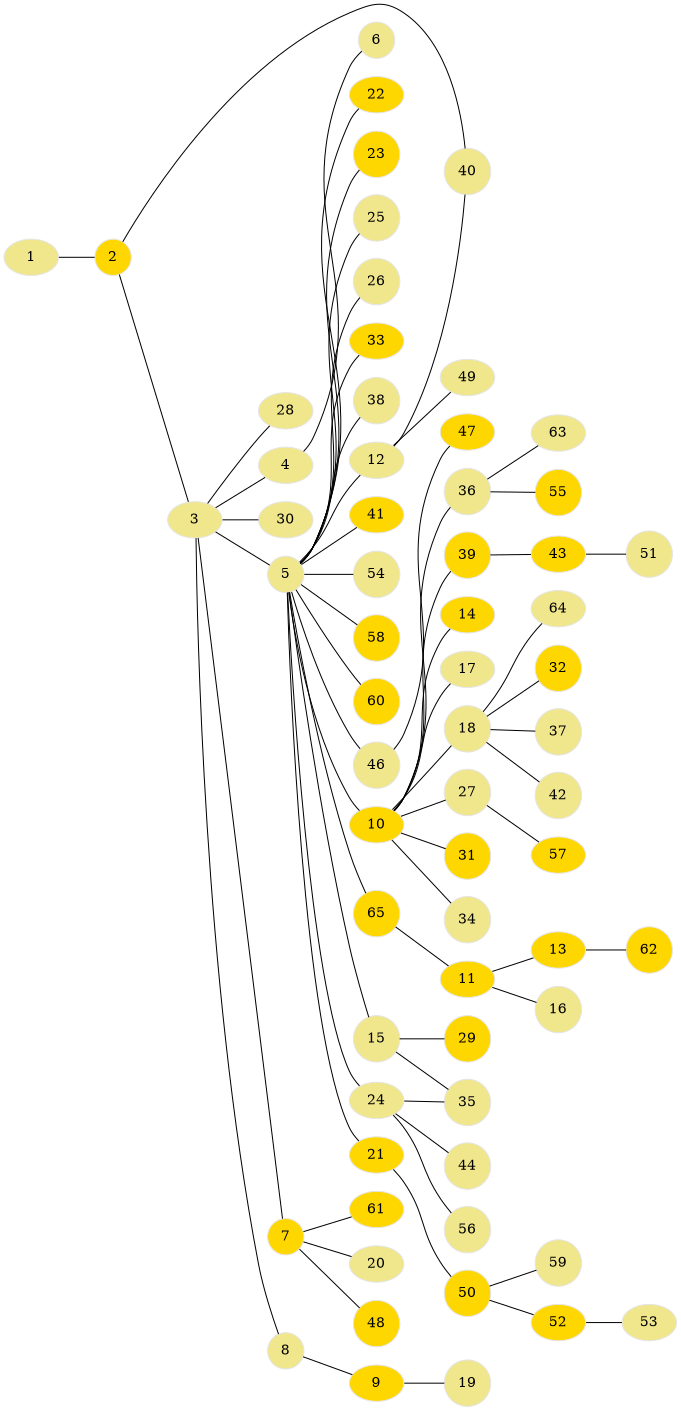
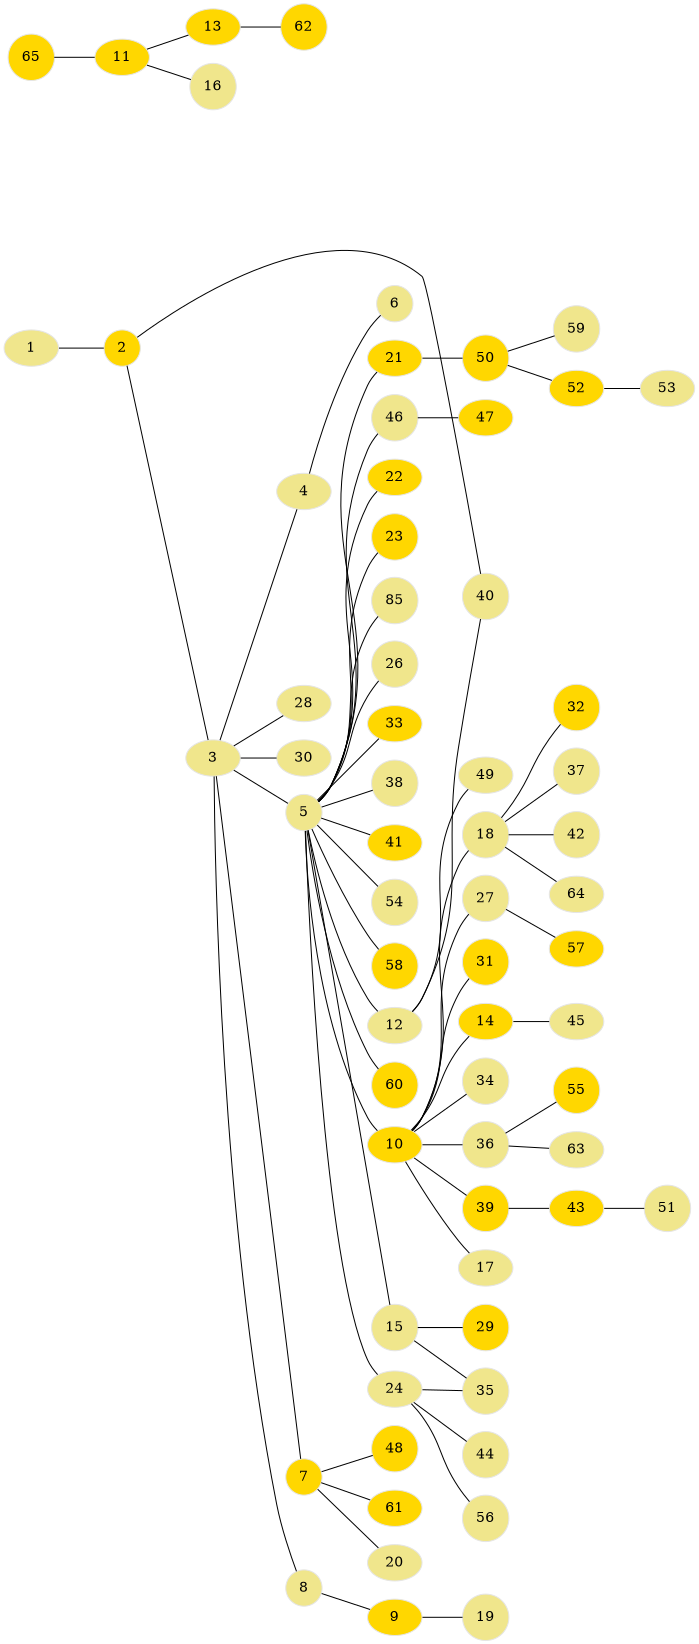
(377, 218) -> (395, 601)
(324, 760) -> none
none -> (577, 1022)
